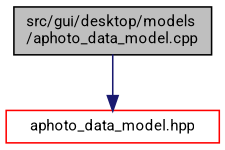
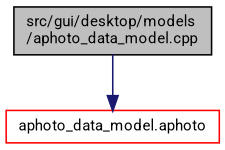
(113, 127) -> (113, 127)
